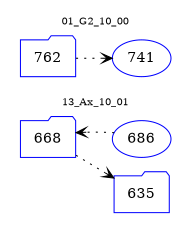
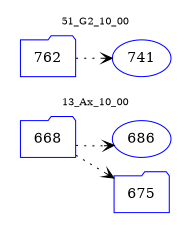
(96, 22) -> (96, 22)
(96, 103) -> (96, 103)
(100, 132) -> (90, 146)
(142, 194) -> (142, 194)
